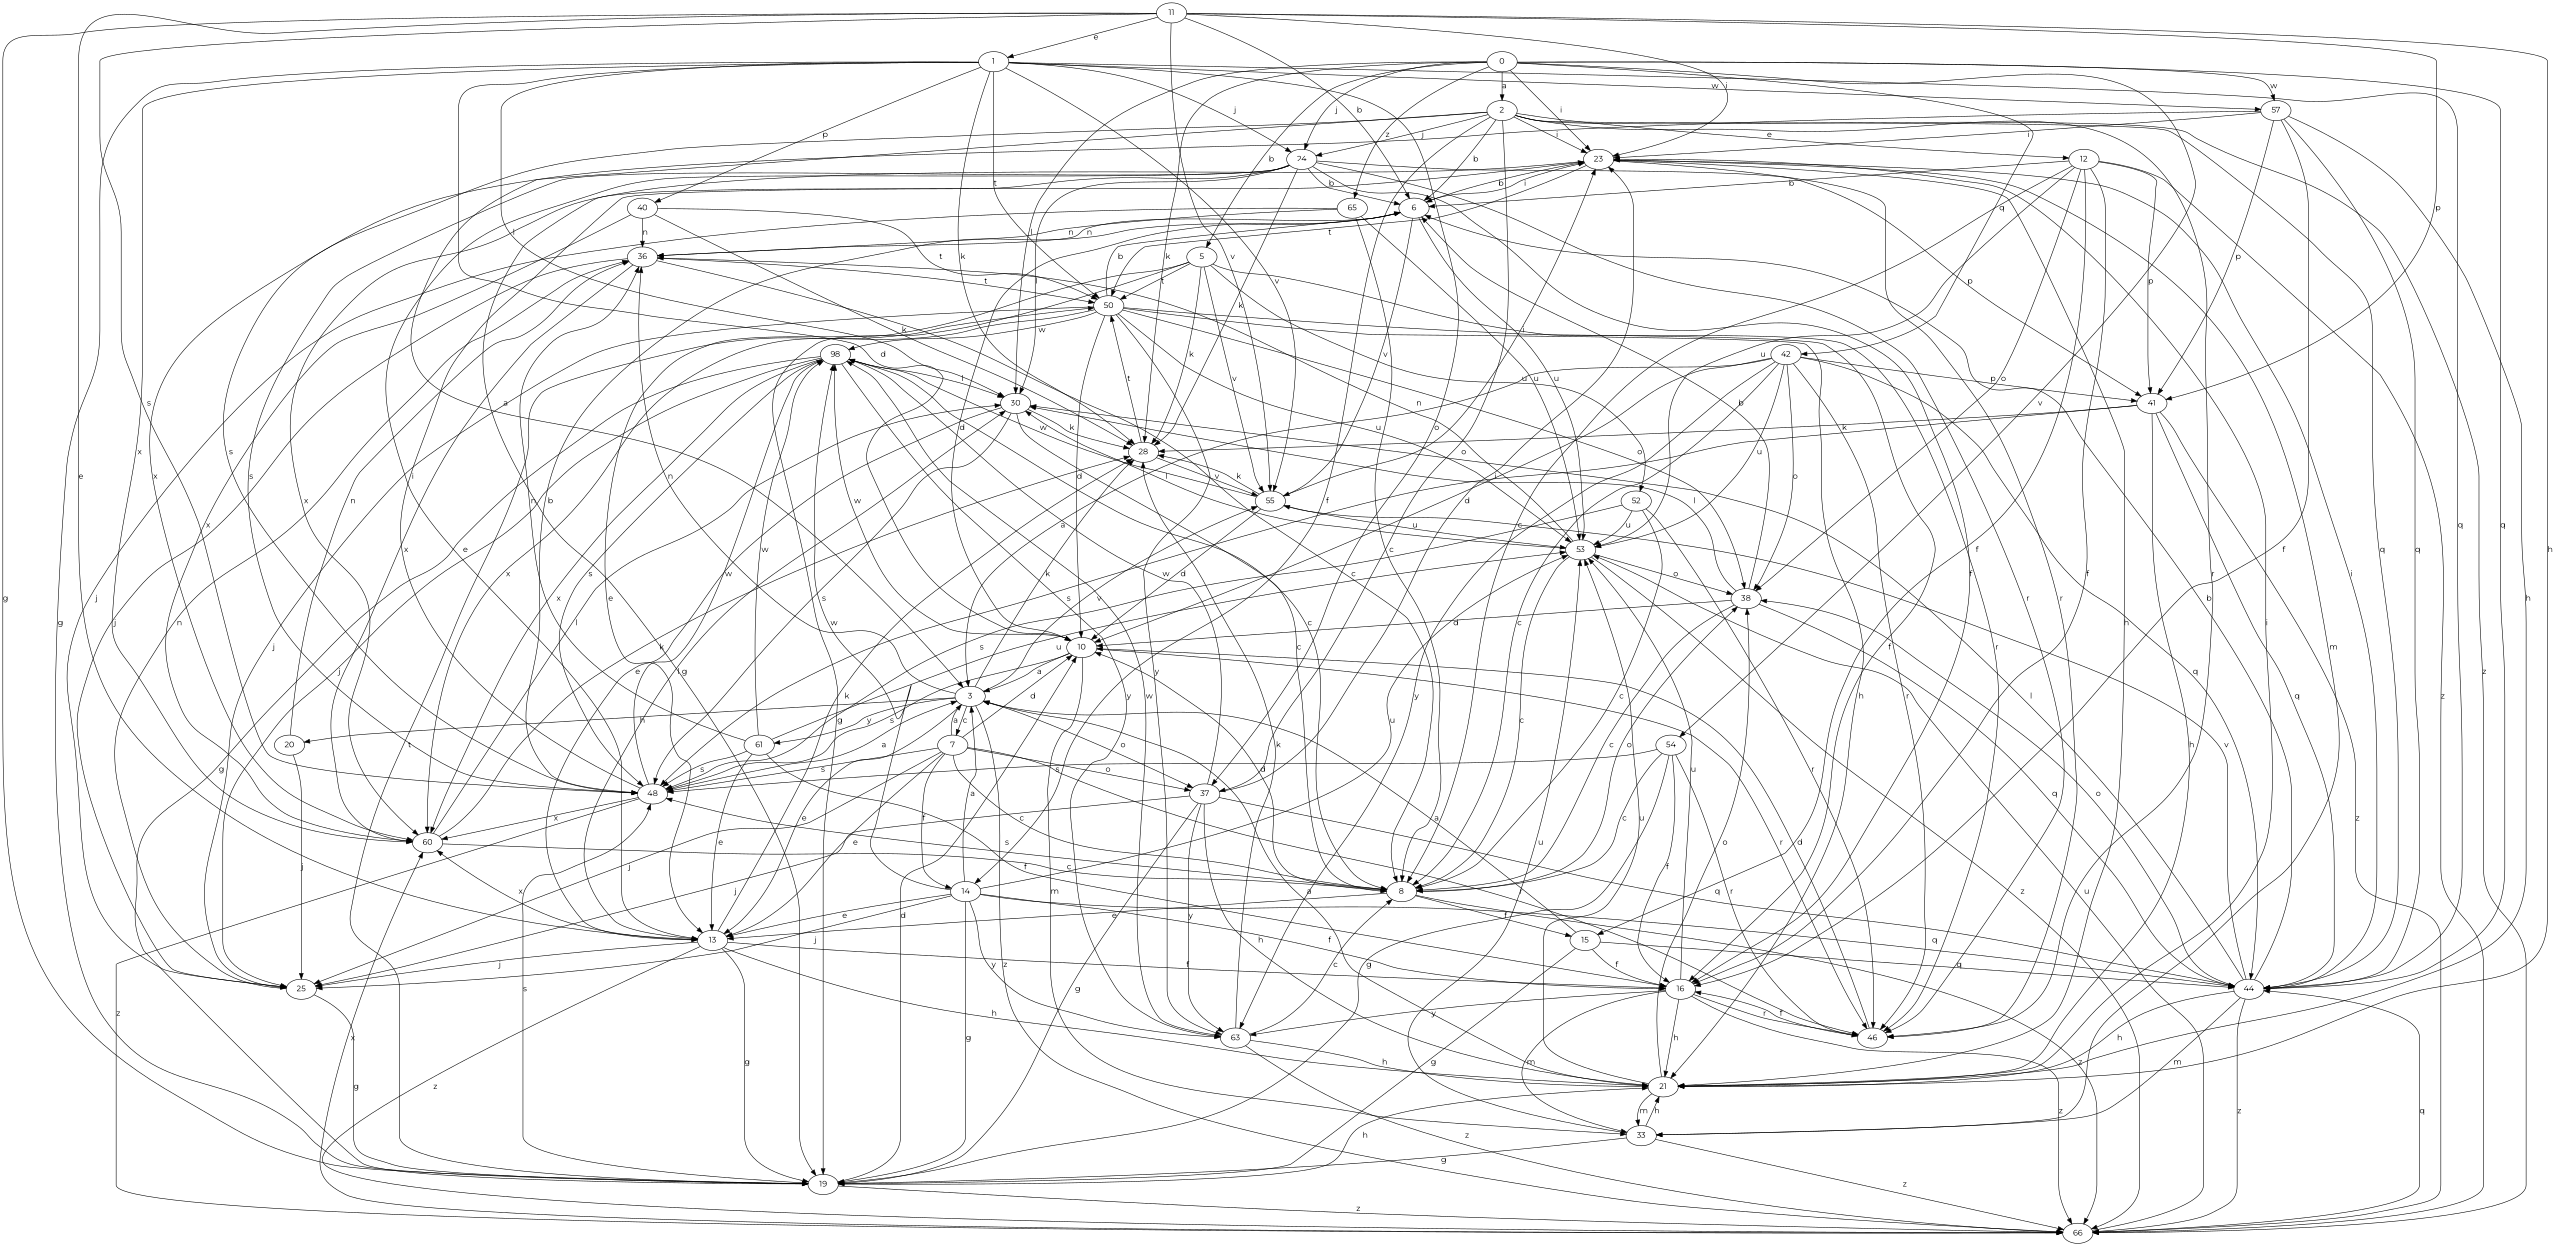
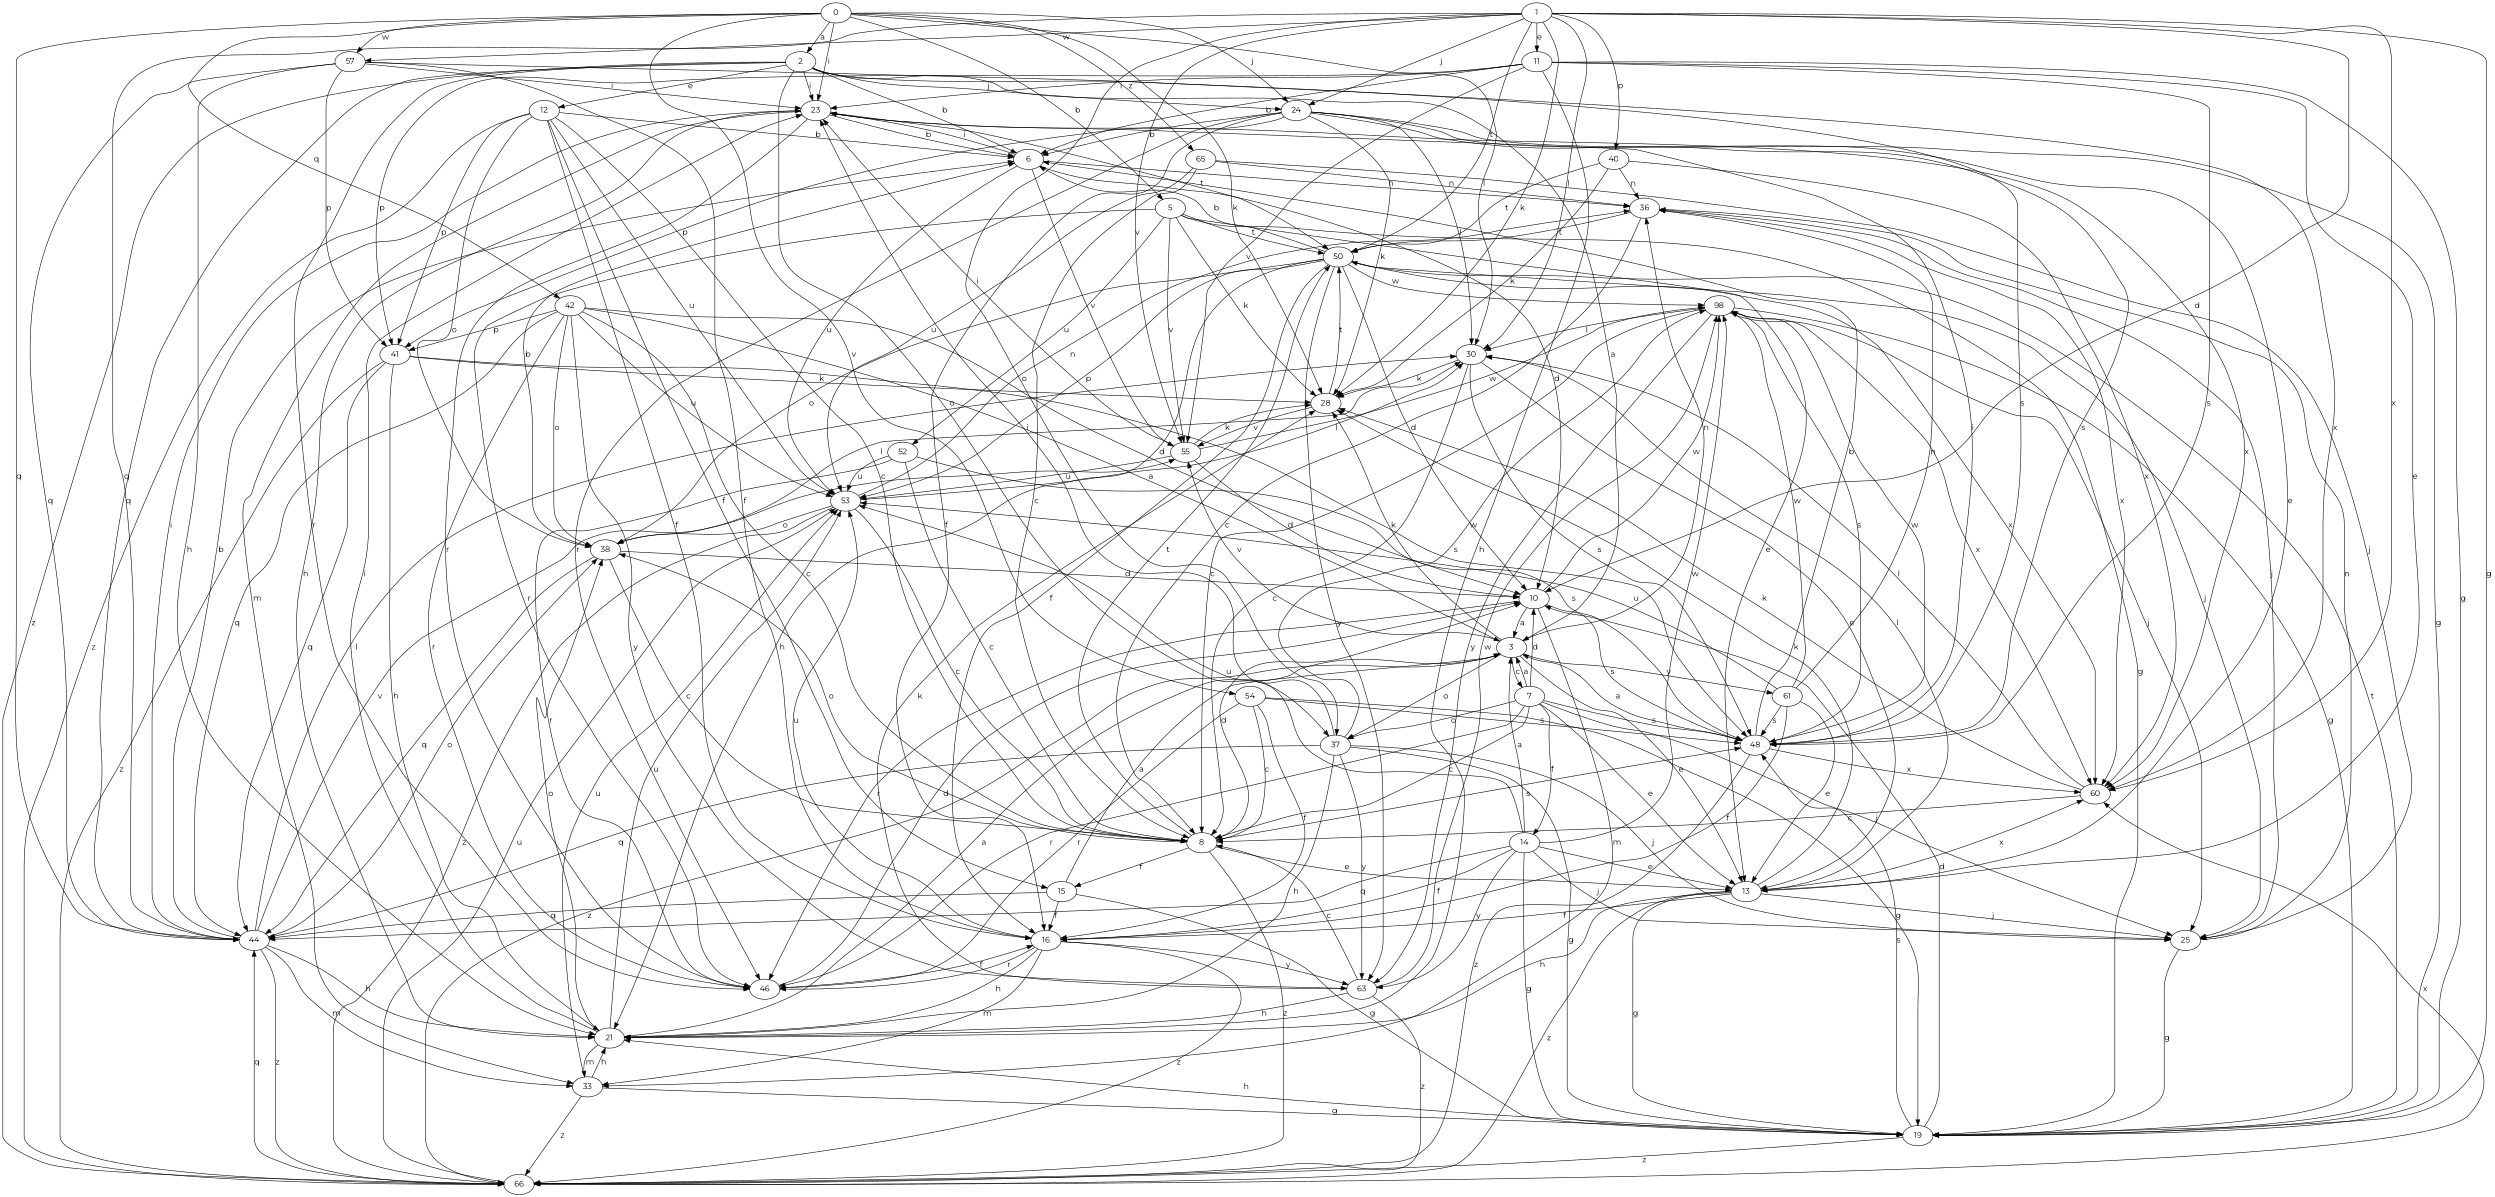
(1085, 37) -> (1537, 35)
(1379, 428) -> (1089, 379)
(1303, 538) -> none
none -> (1150, 558)
(290, 745) -> none
